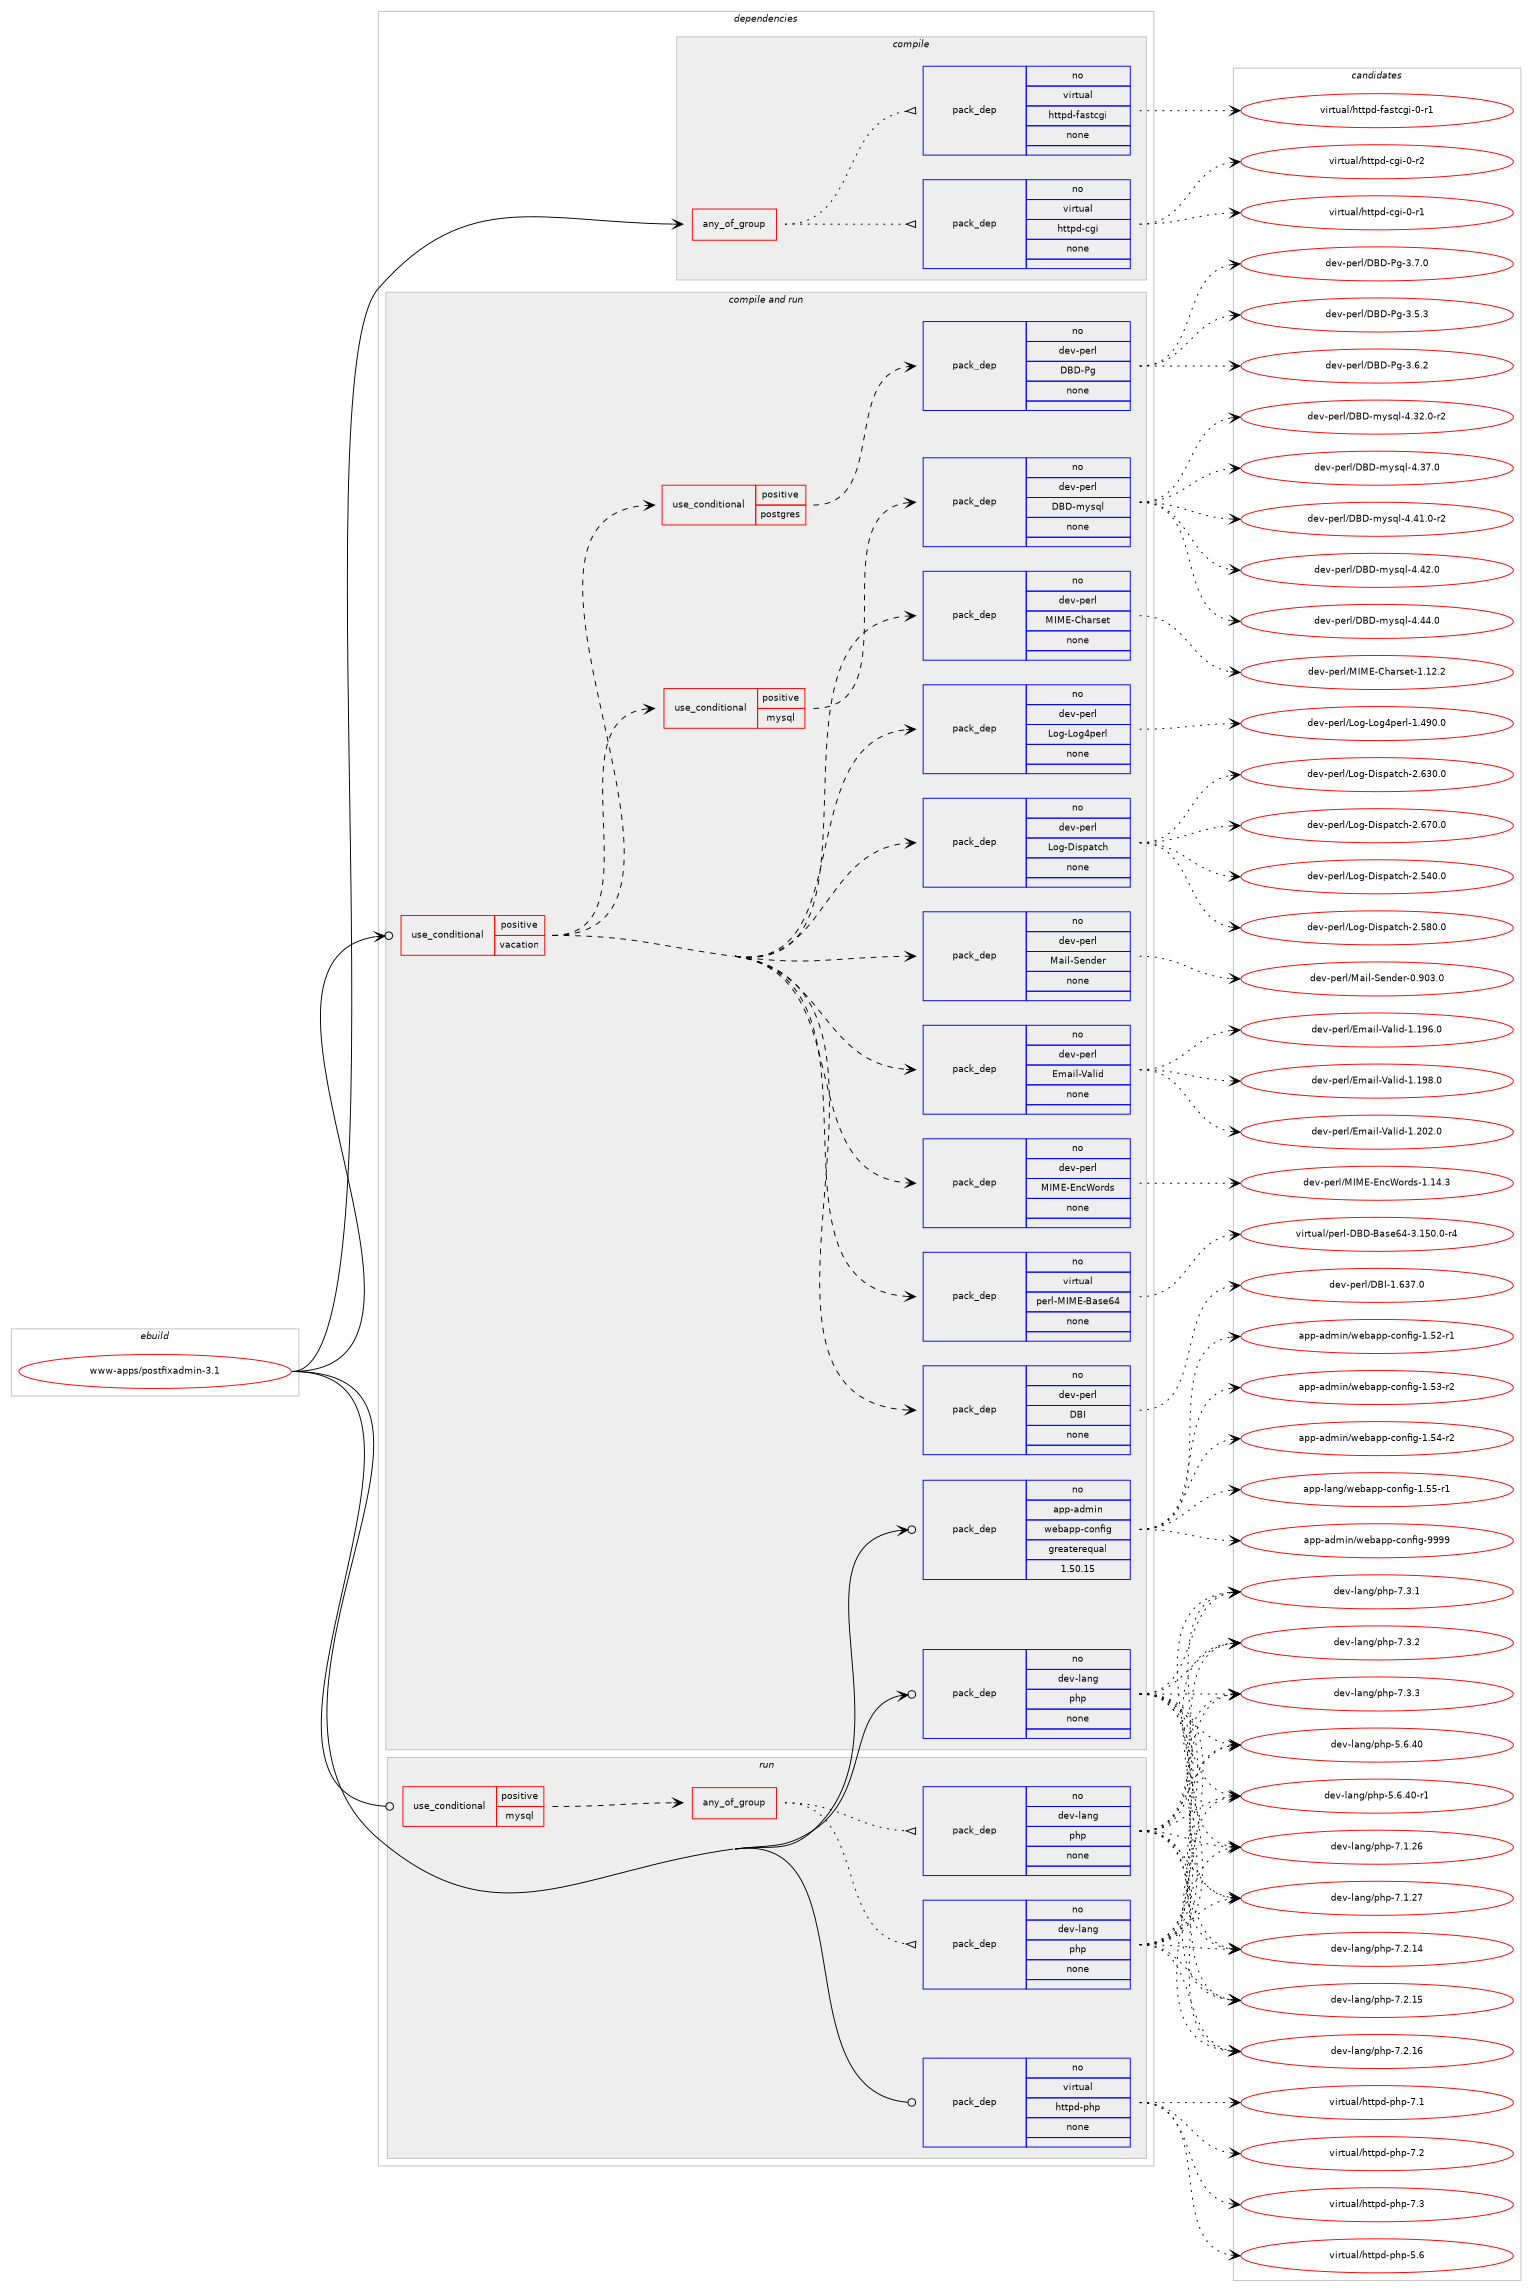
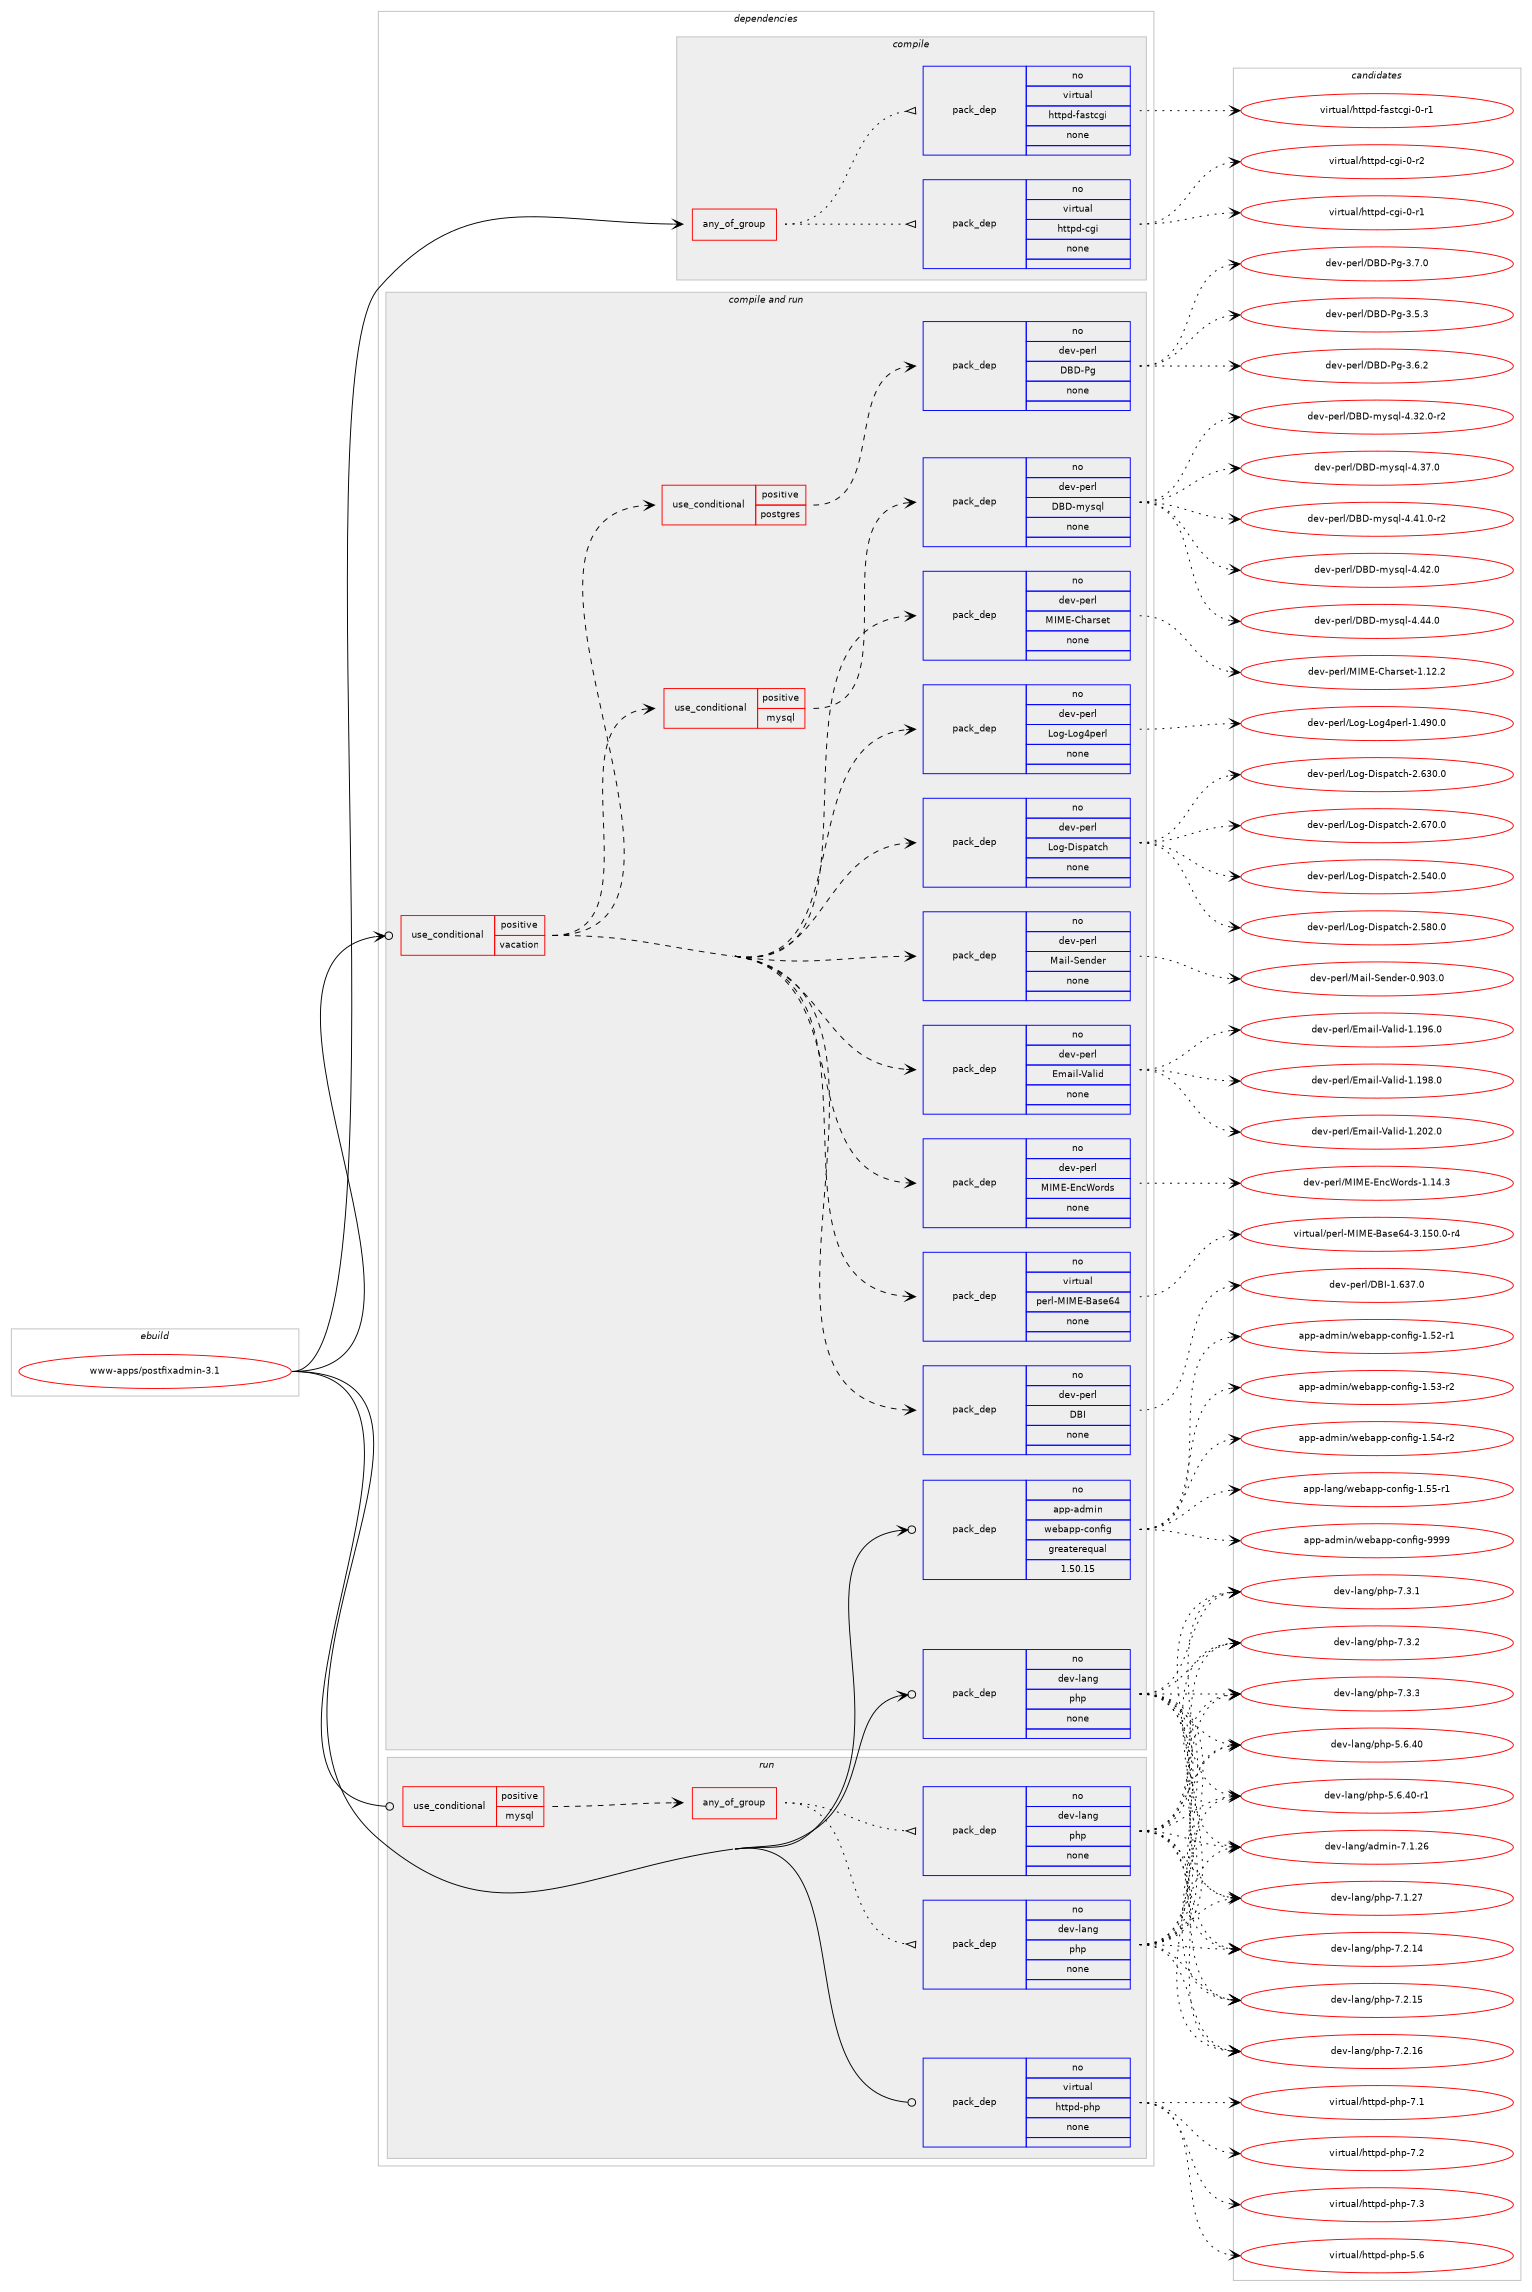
(1377, 1234) -> (1377, 1234)
(1377, 1847) -> (1377, 1847)
